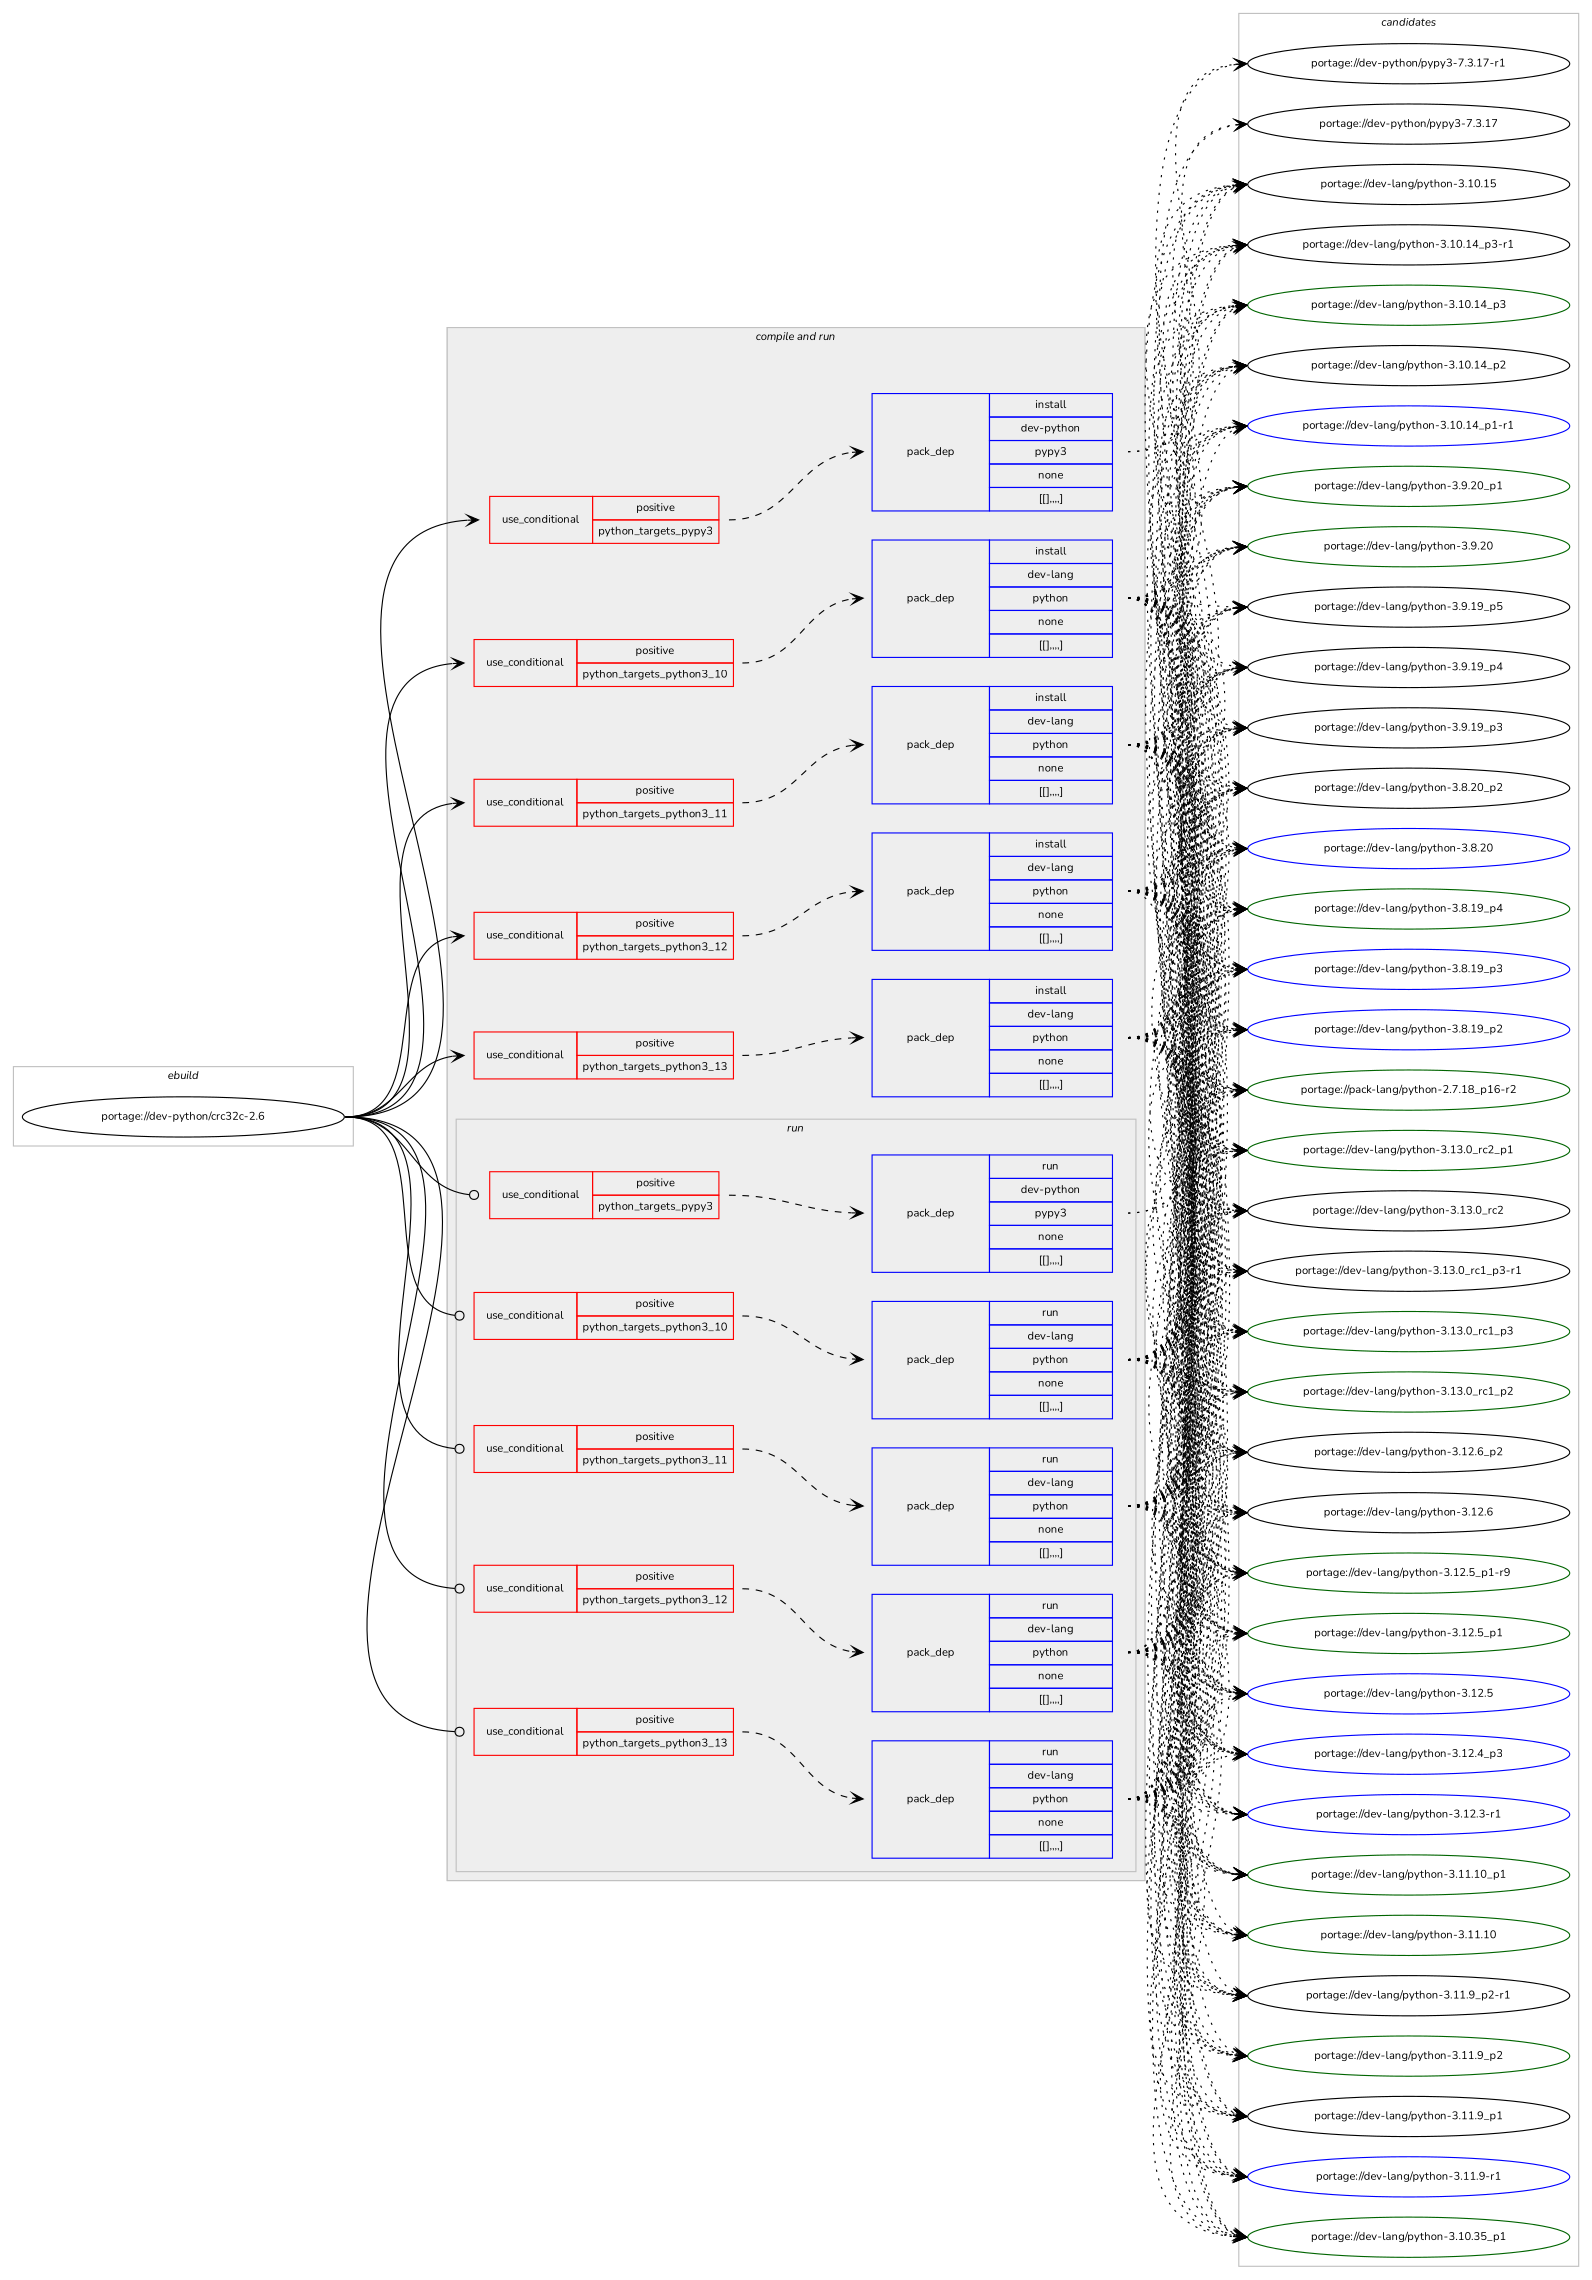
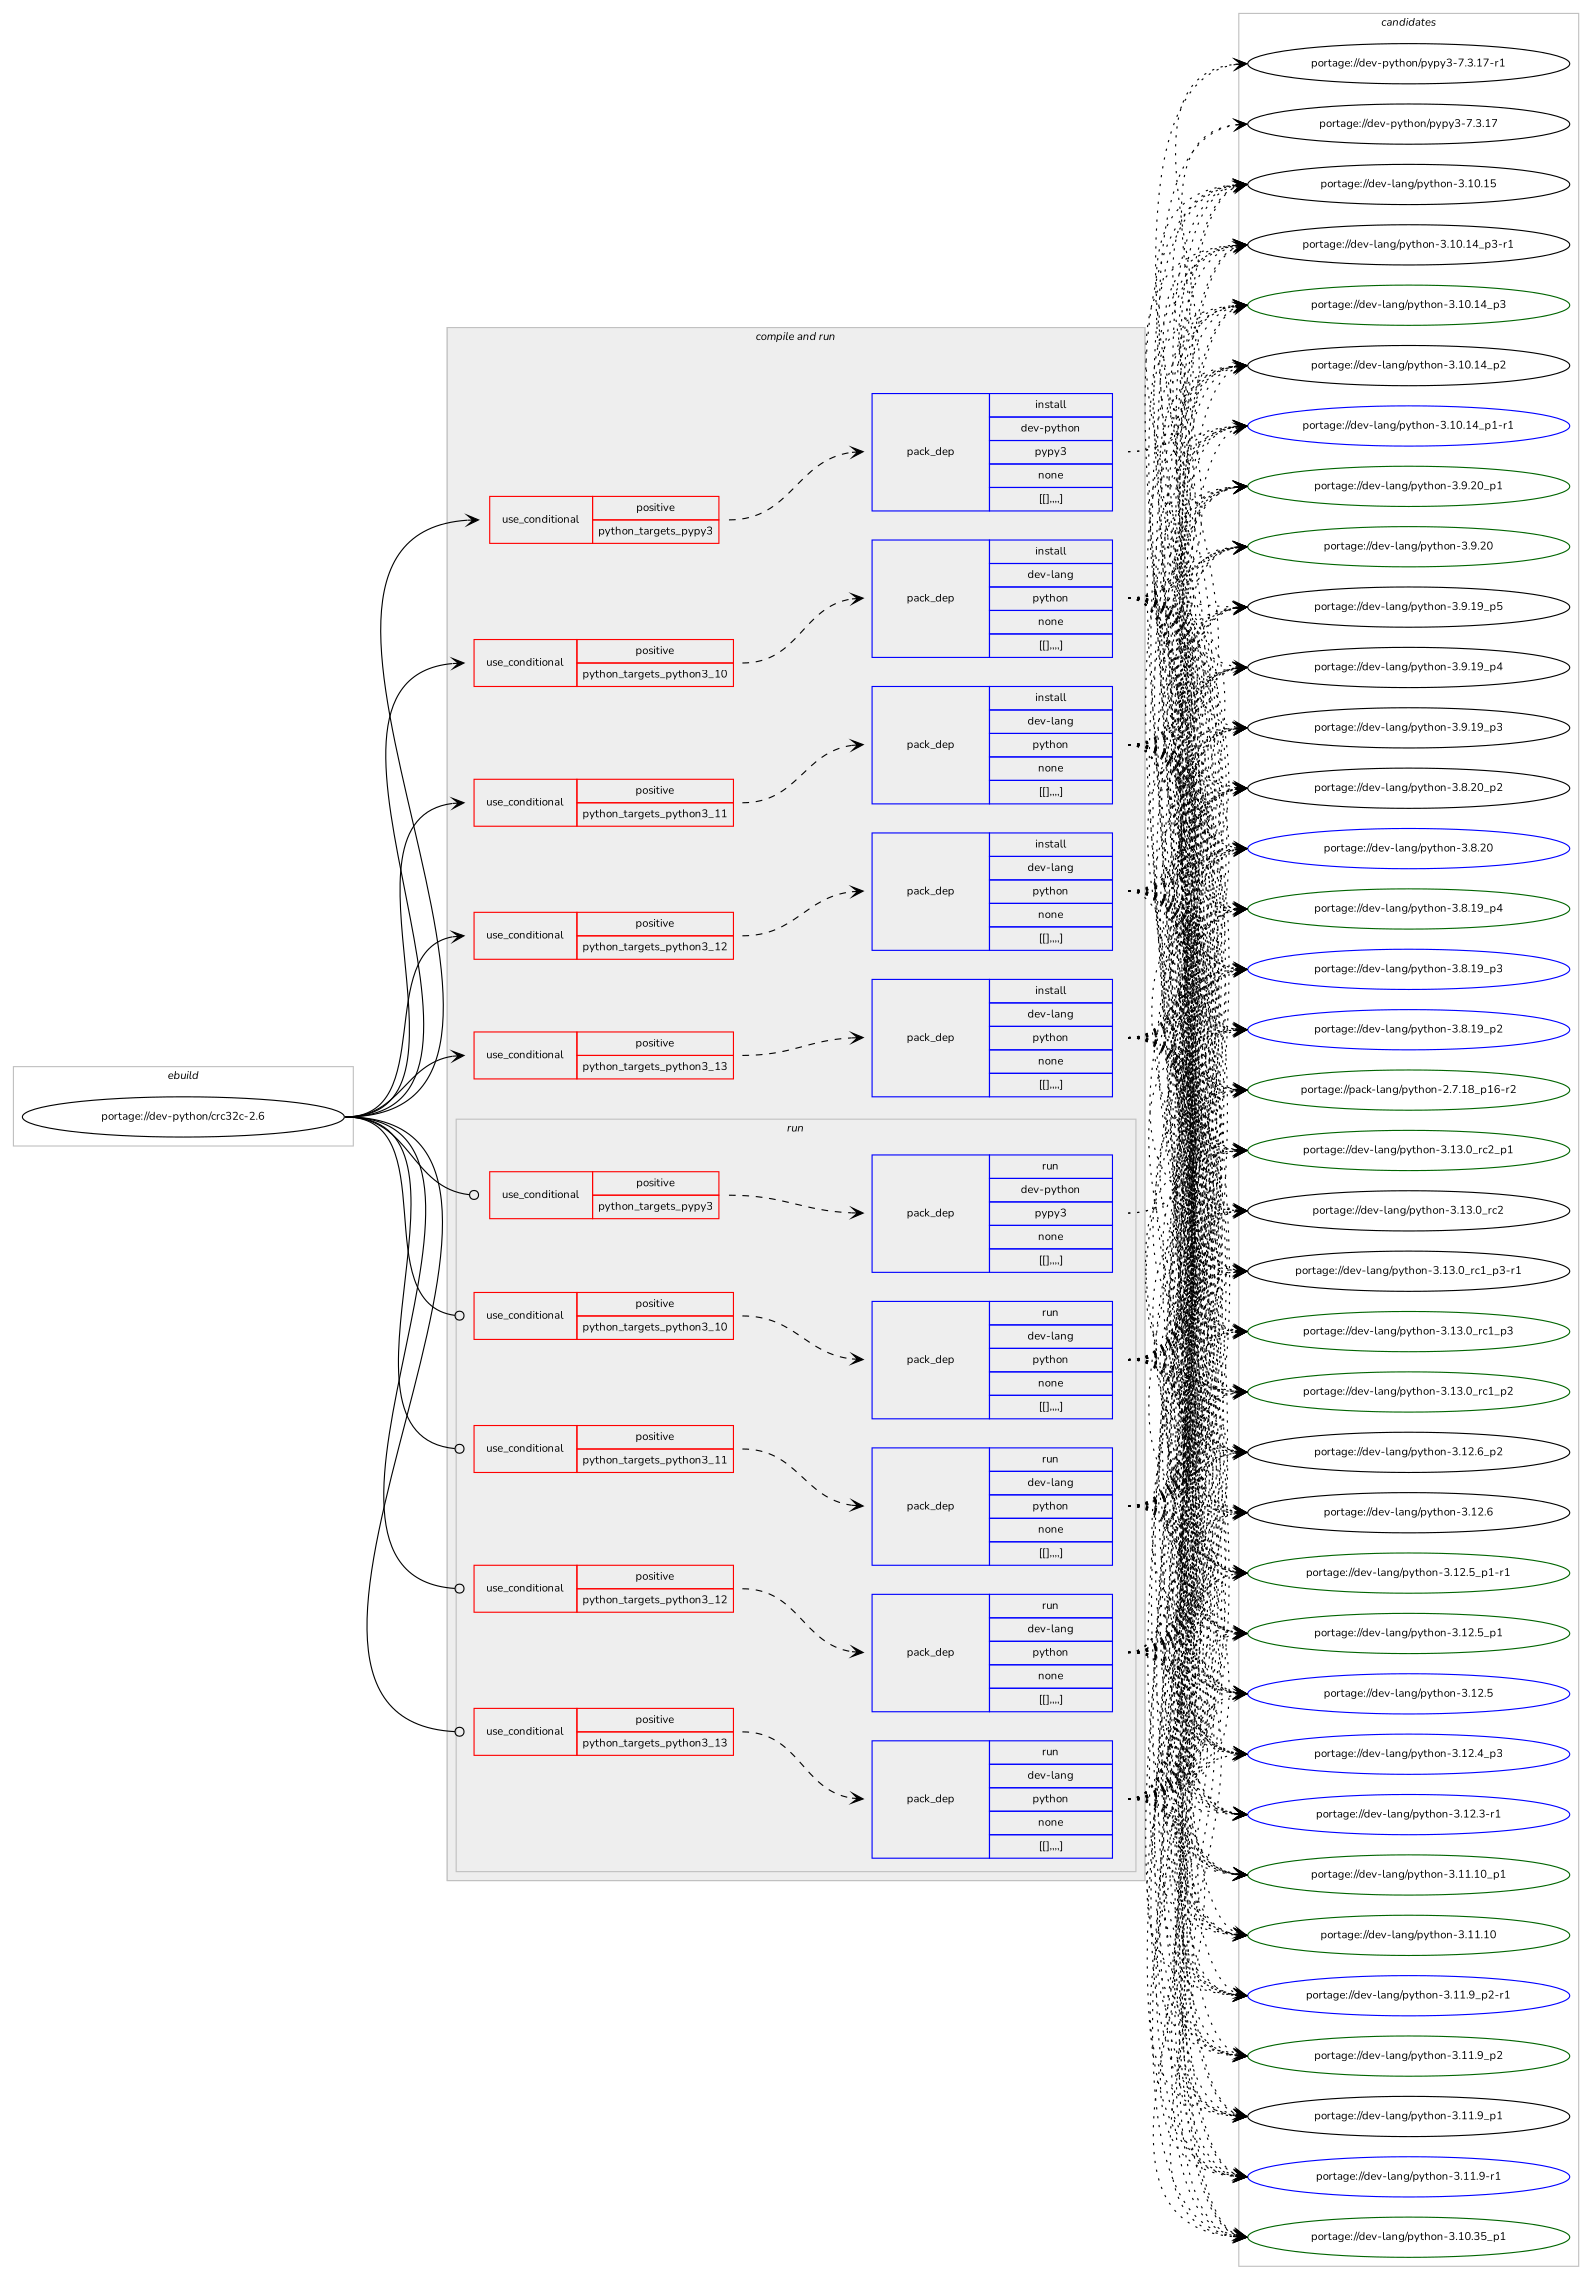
(1409, 1573) -> (1409, 1573)
(1409, 1996) -> (1409, 1996)
